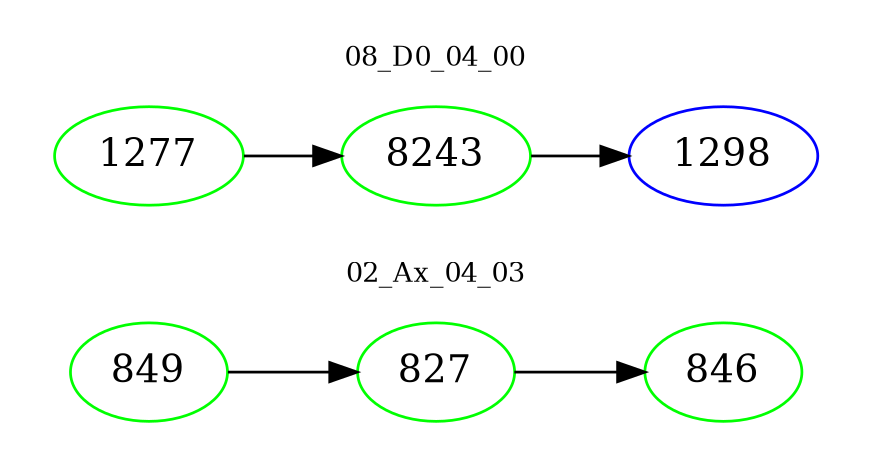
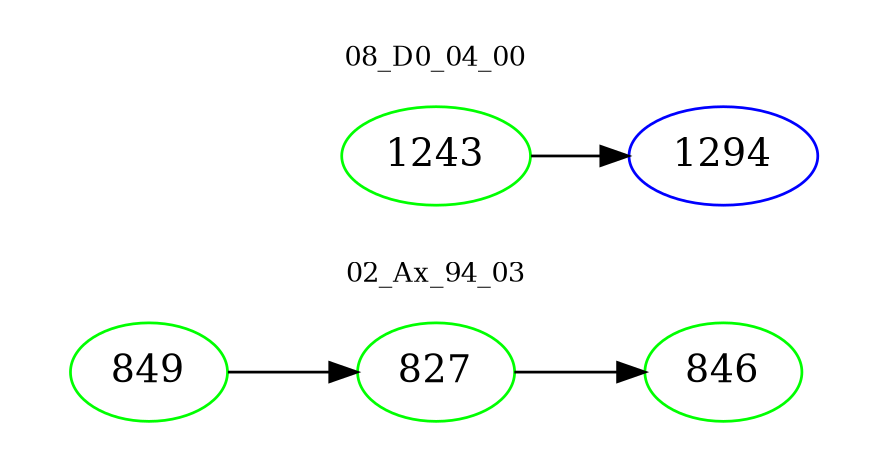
(149, 156) -> none
(436, 156) -> (436, 156)
(723, 156) -> (723, 156)
(436, 275) -> (436, 275)
